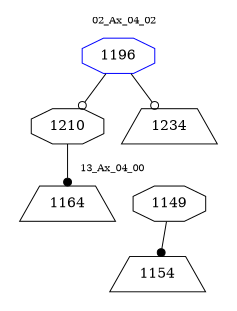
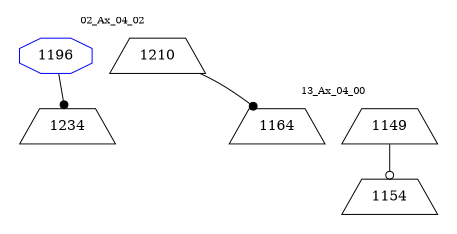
(95, 88) -> none
(142, 88) -> (61, 87)
(68, 126) -> (158, 56)
(169, 204) -> (390, 126)
(164, 235) -> (390, 158)
